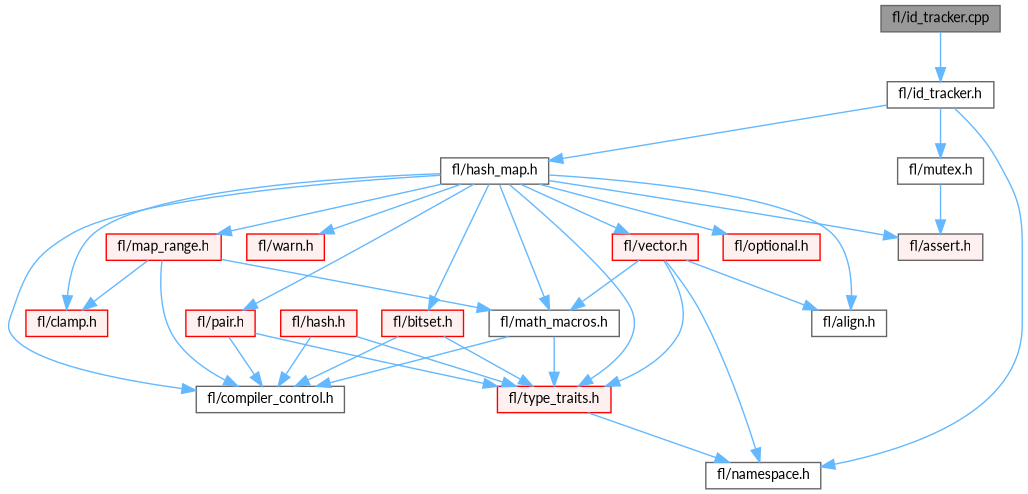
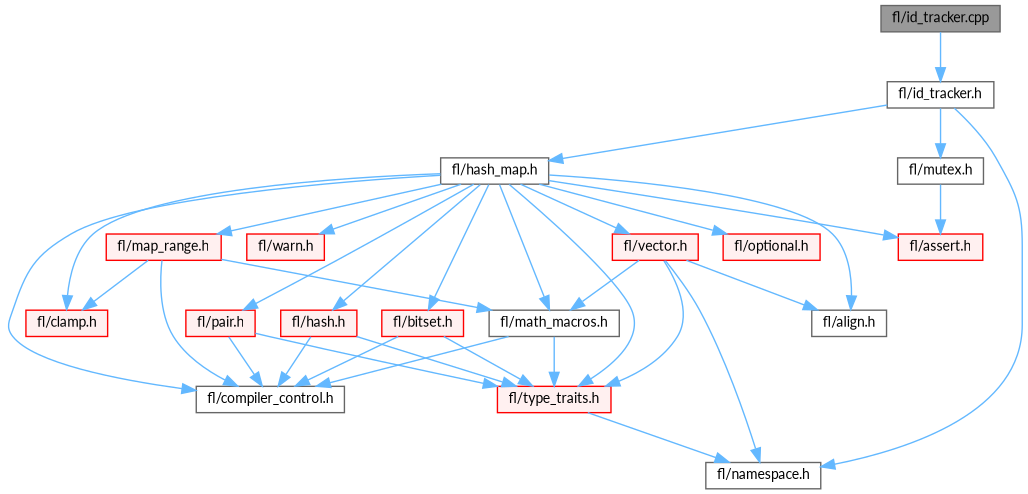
none -> (412, 243)
(941, 247) -> (941, 247)
